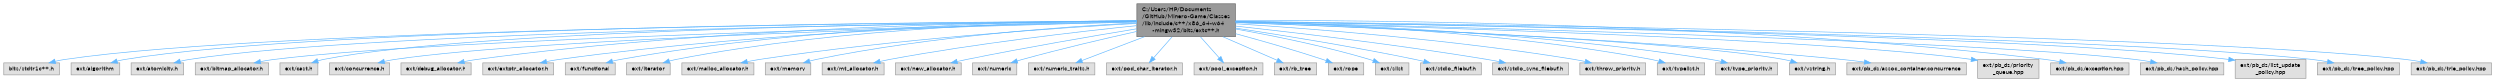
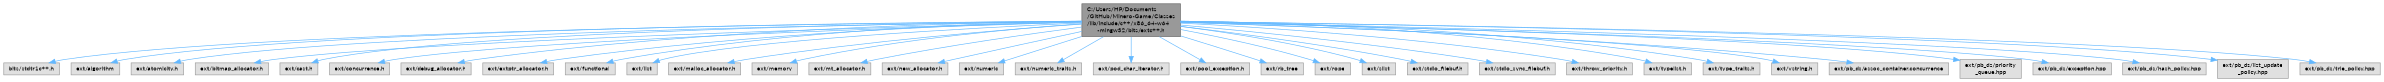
(648, 69) -> (642, 69)
(1747, 69) -> (1732, 69)
(2358, 69) -> none
